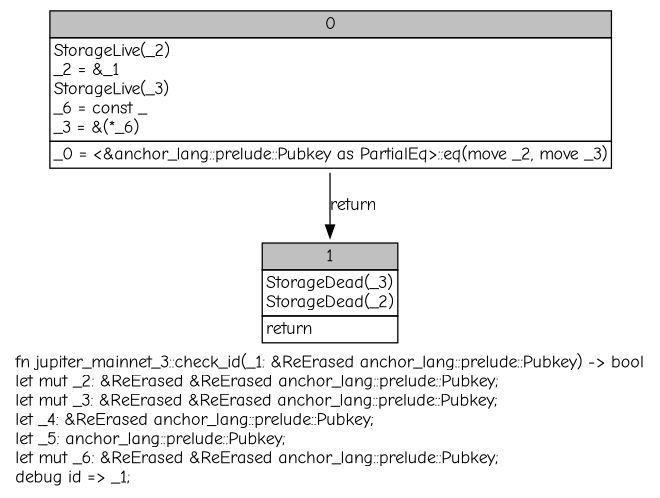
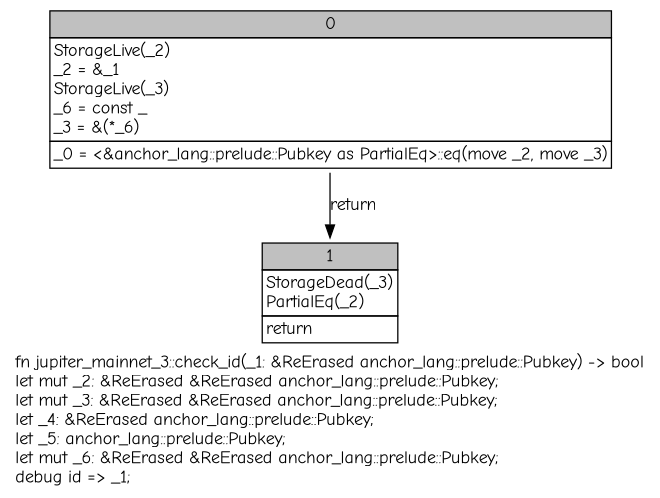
(330, 302) -> (315, 302)
